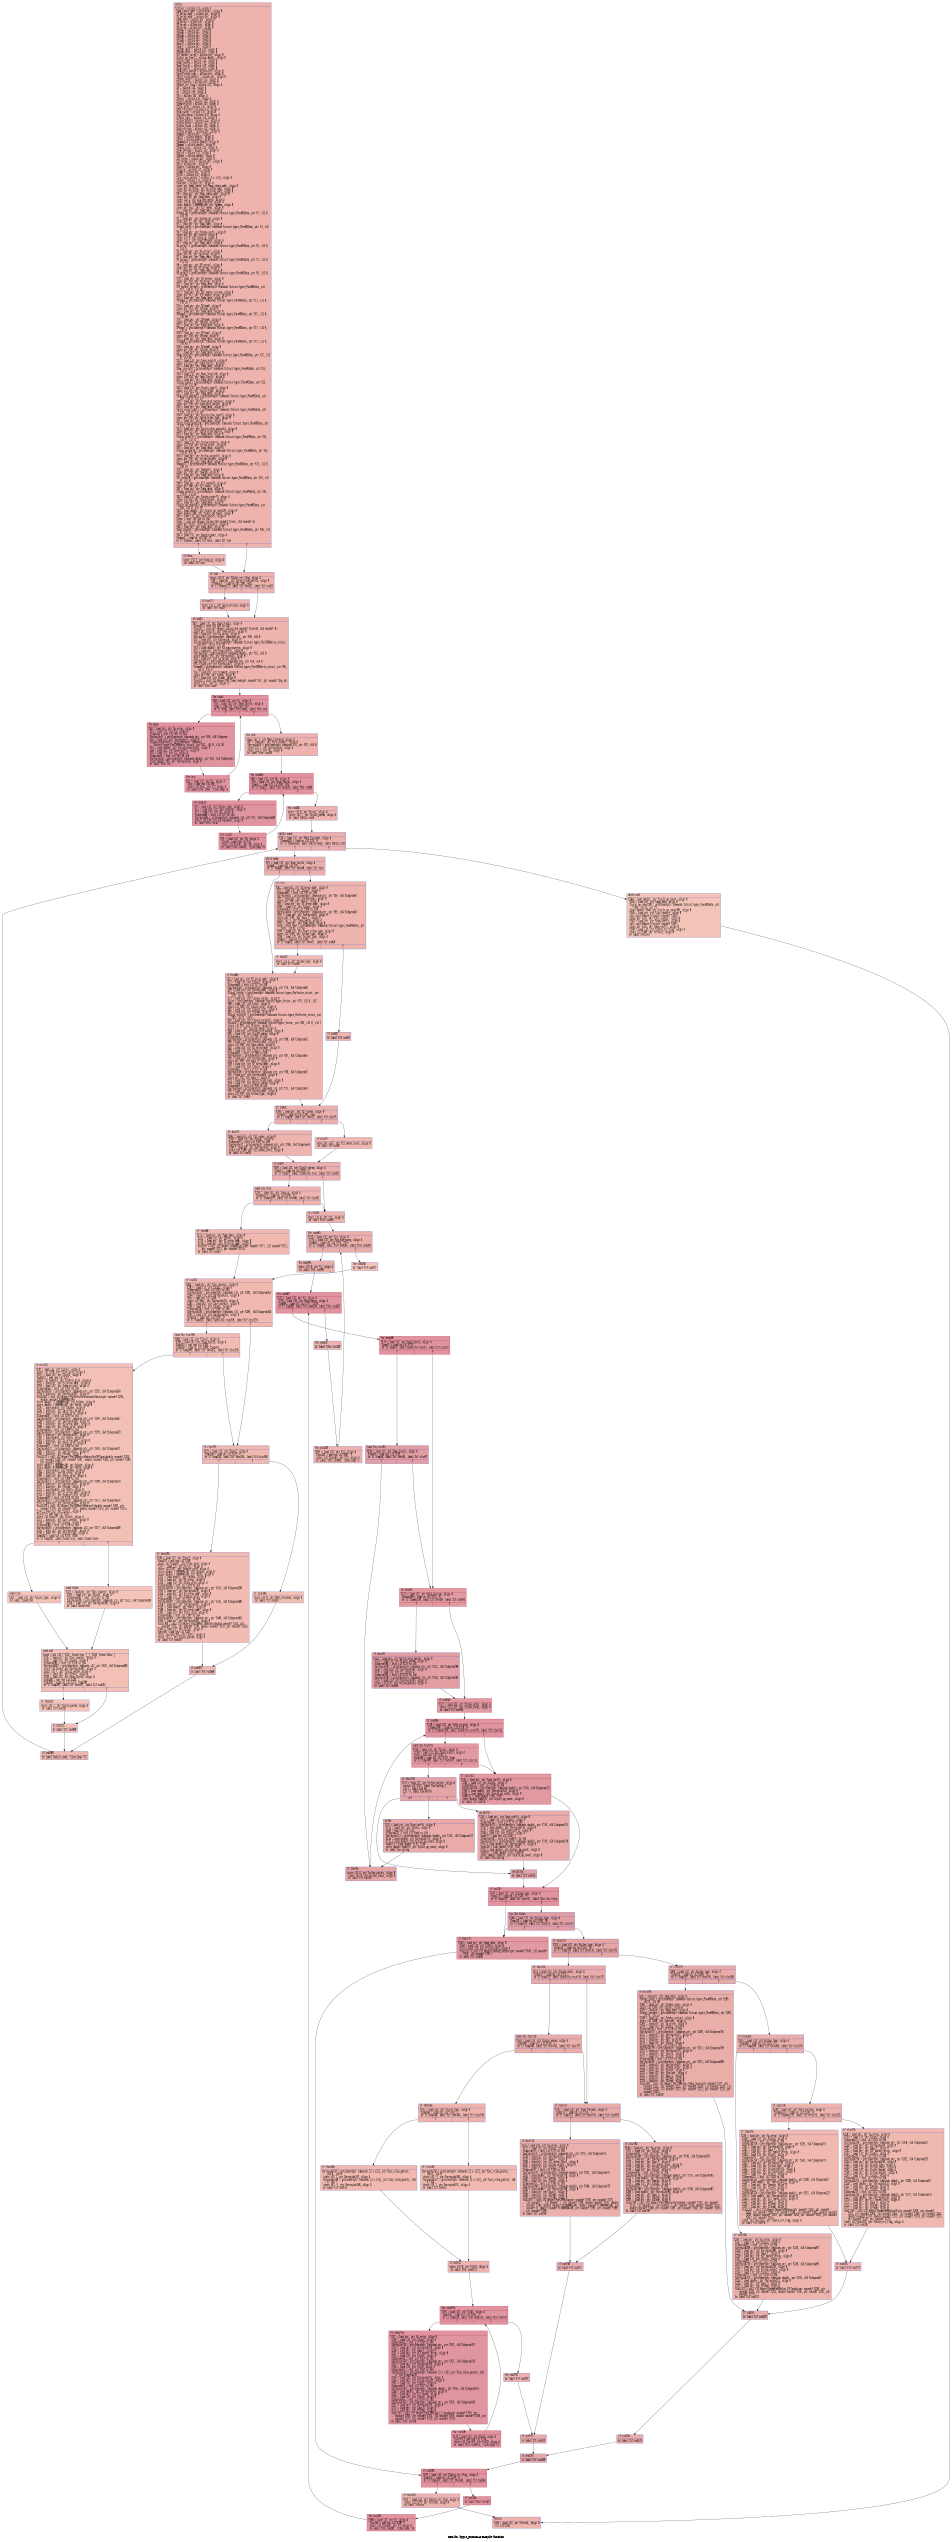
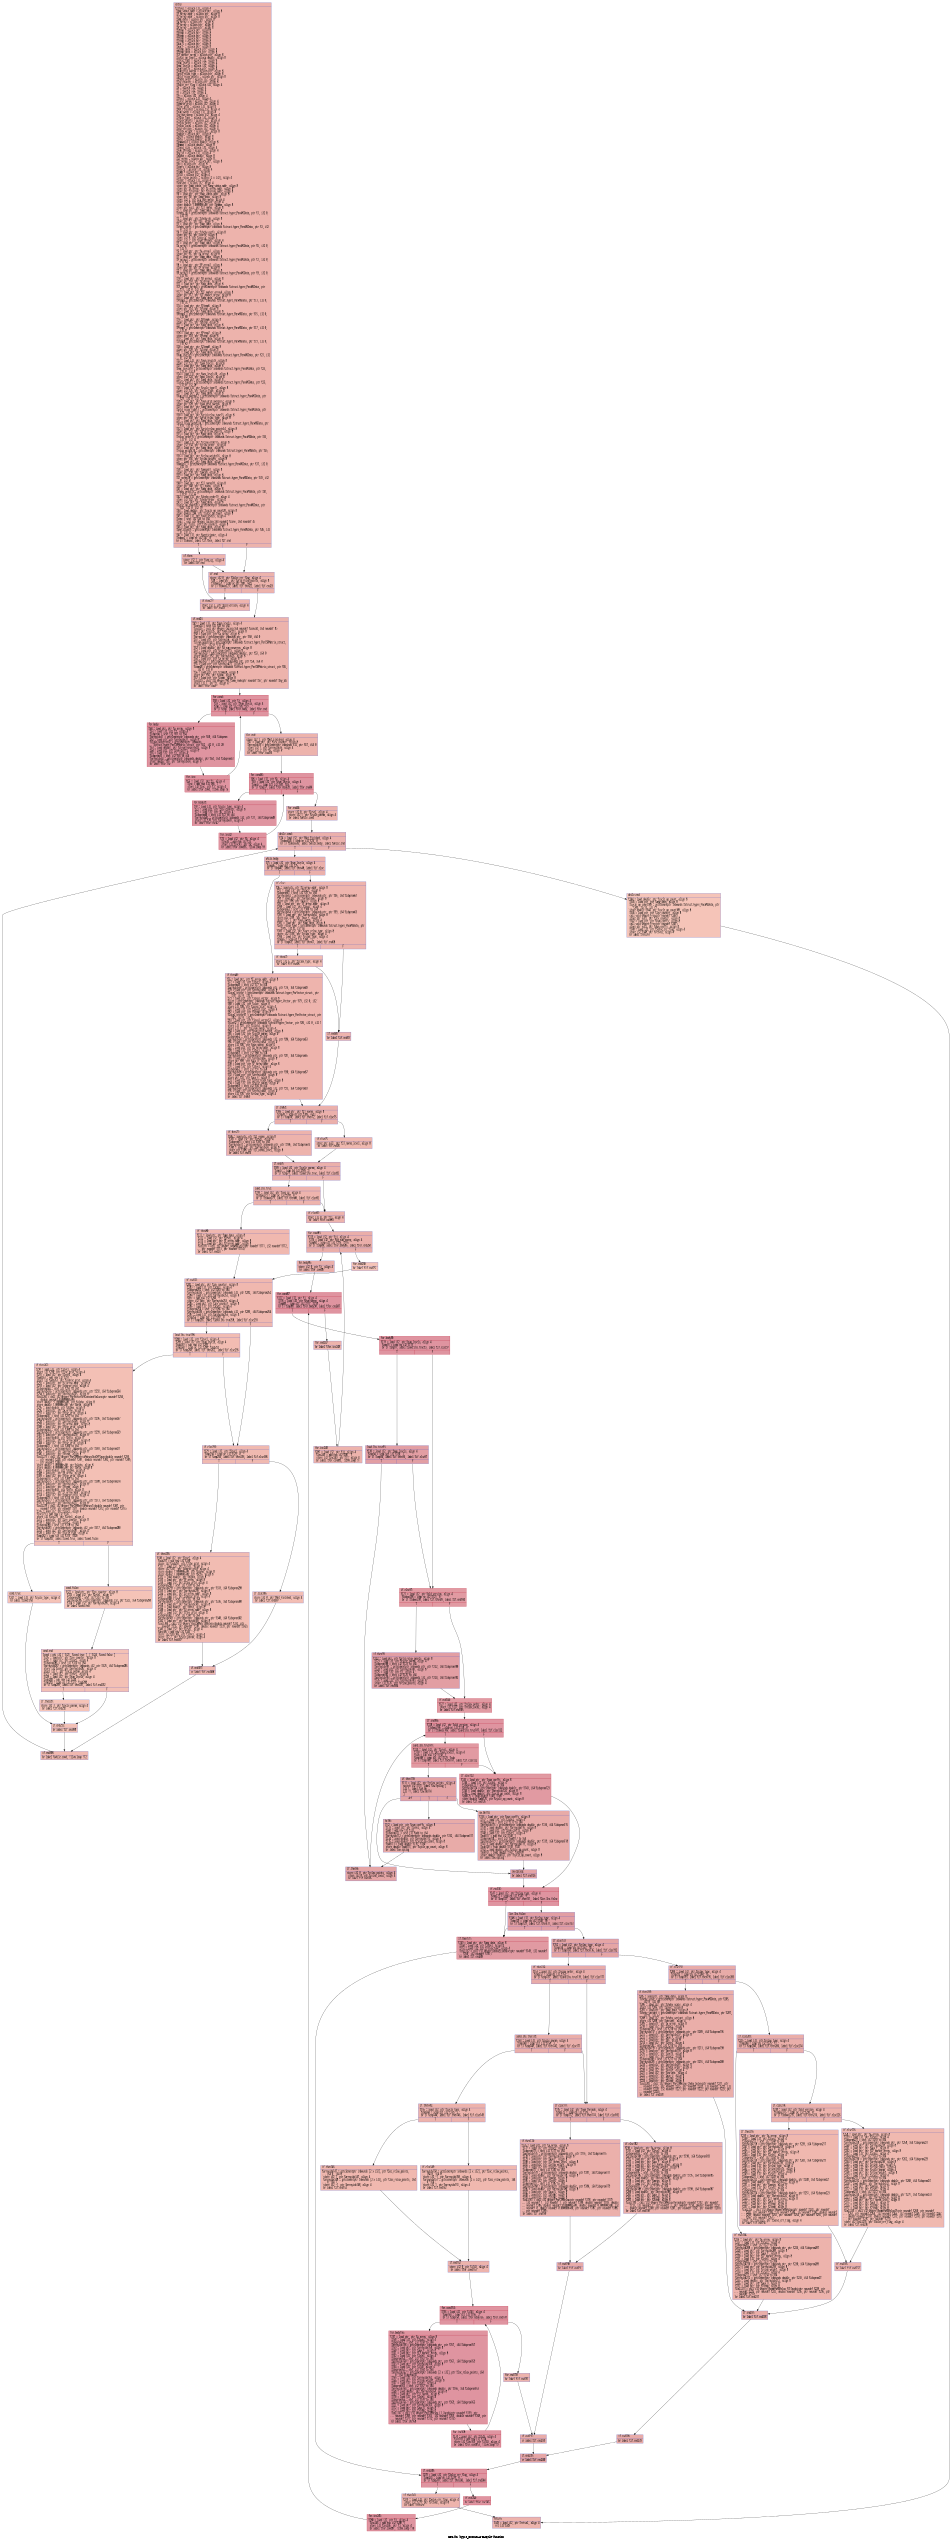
(227, 613) -> (204, 585)
(296, 969) -> (335, 995)
(51, 1626) -> (26, 1667)
